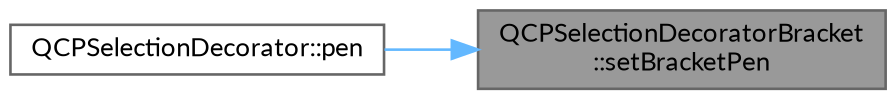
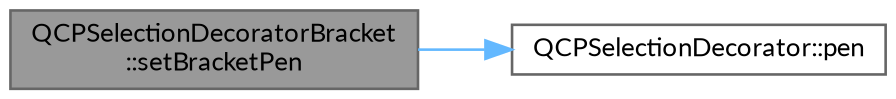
(418, 50) -> (451, 50)
